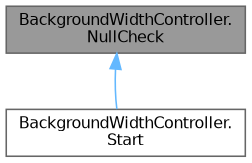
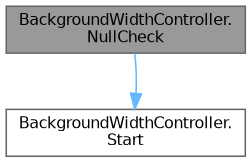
(115, 89) -> (136, 73)
